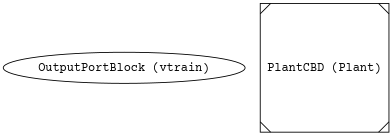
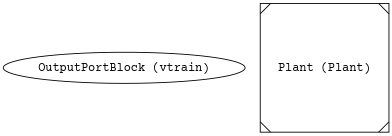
(325, 68) -> (325, 68)
